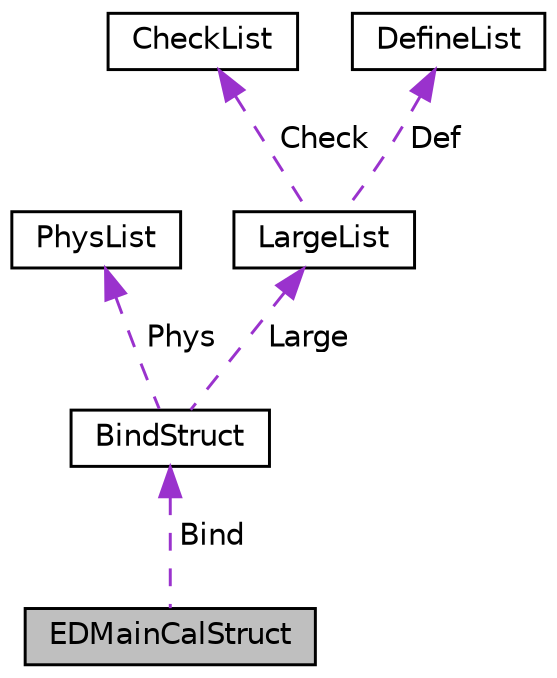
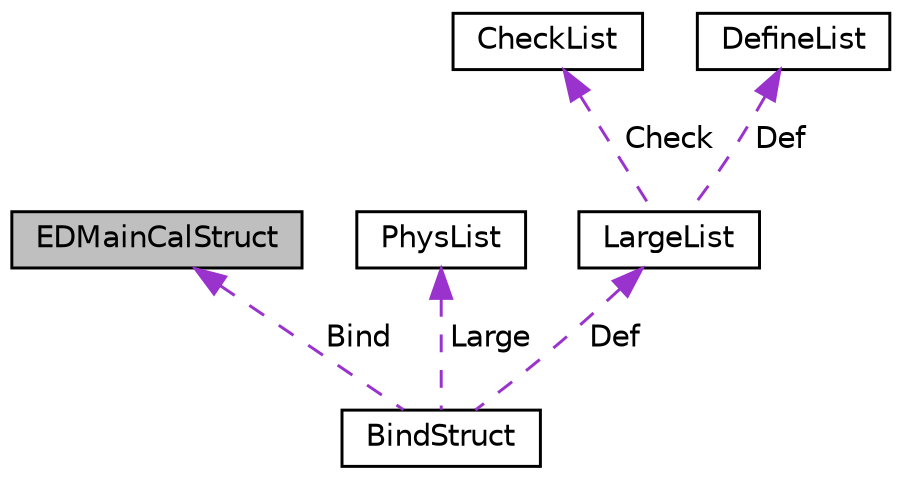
(178, 339) -> (487, 339)
(305, 339) -> (611, 339)
(170, 553) -> (312, 348)
